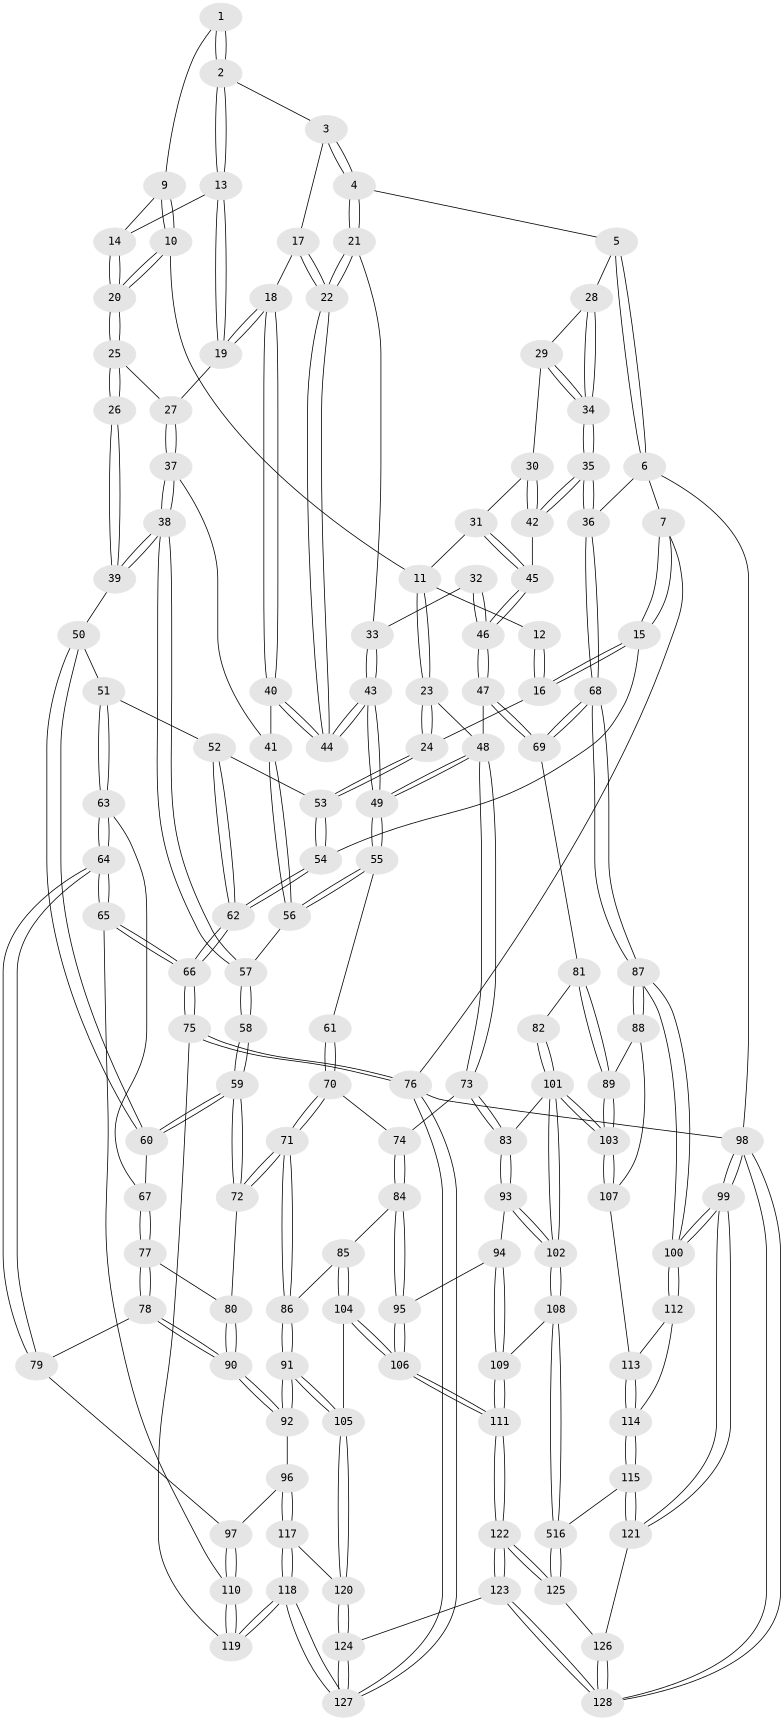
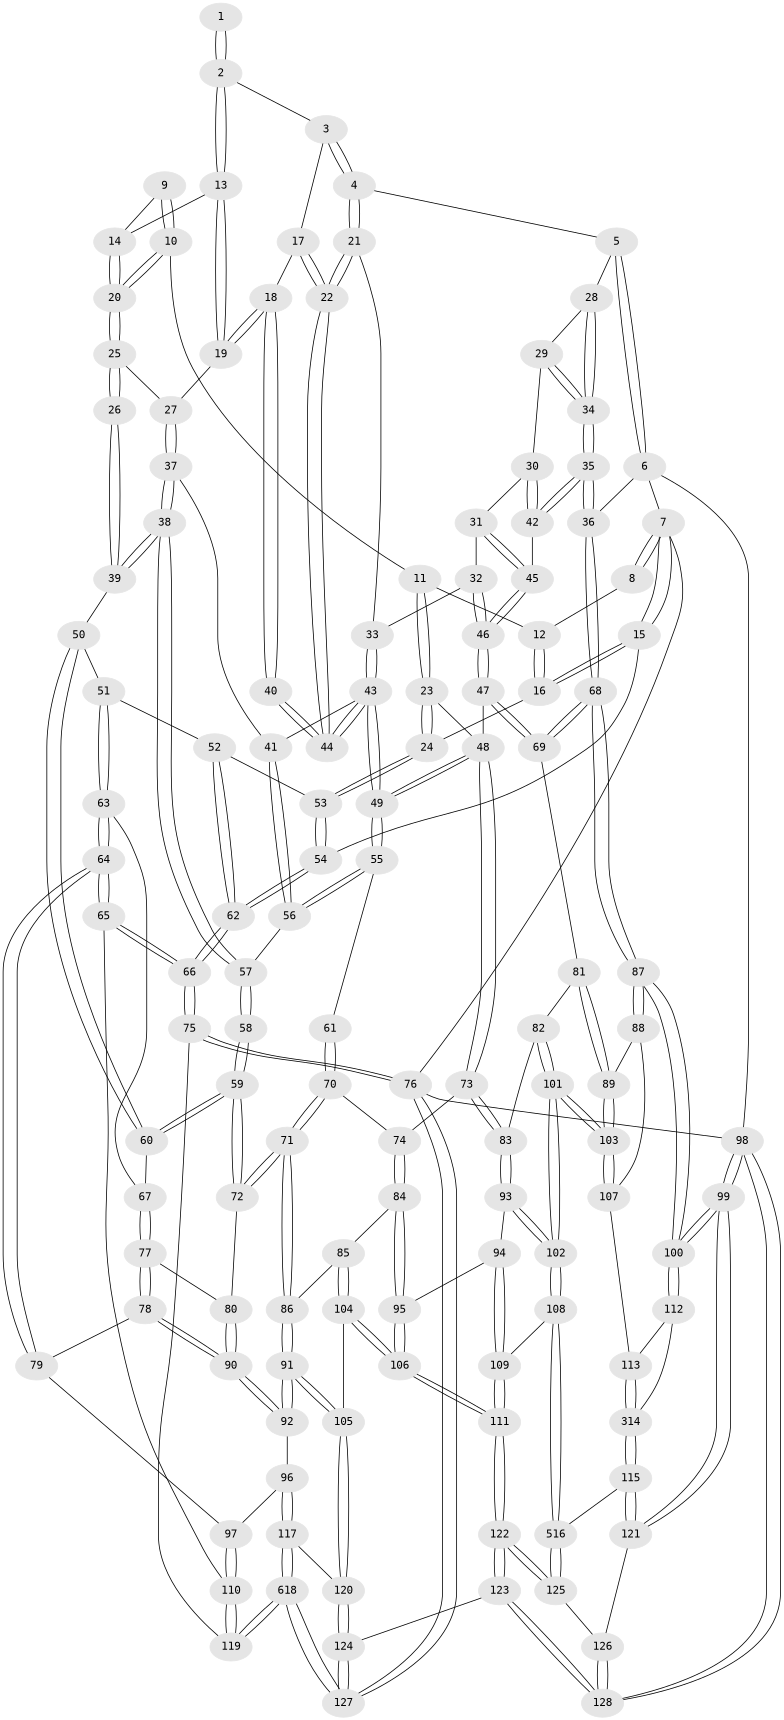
(180, 98) -> none
(448, 551) -> (476, 551)
none -> (632, 579)
(271, 720) -> (316, 723)
(526, 1117) -> (521, 1085)
(631, 1422) -> (631, 1422)
(287, 1591) -> (287, 1591)
